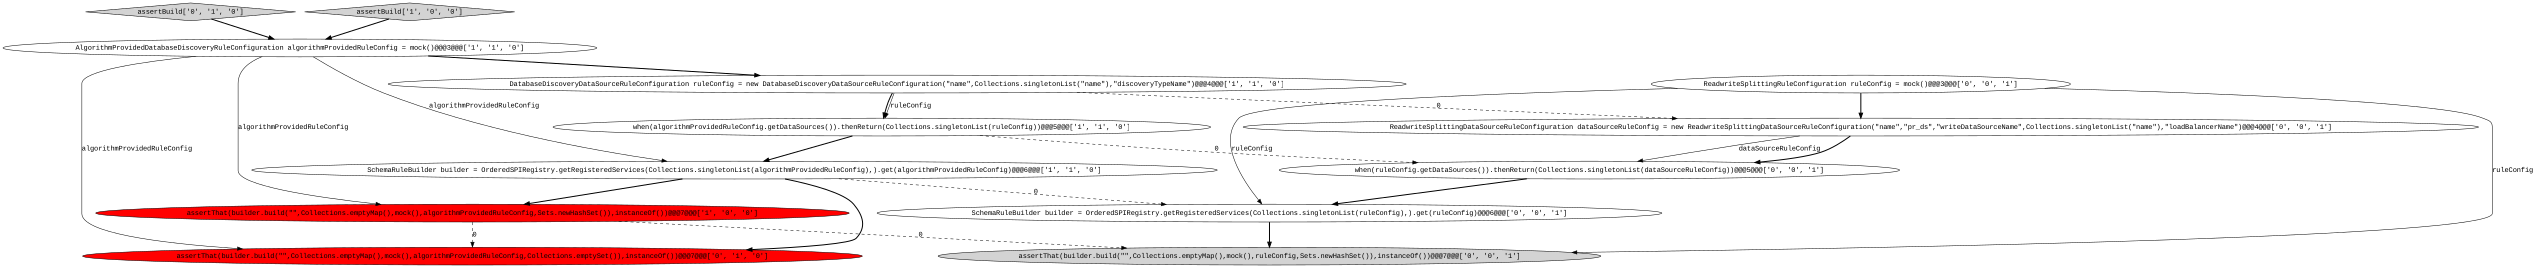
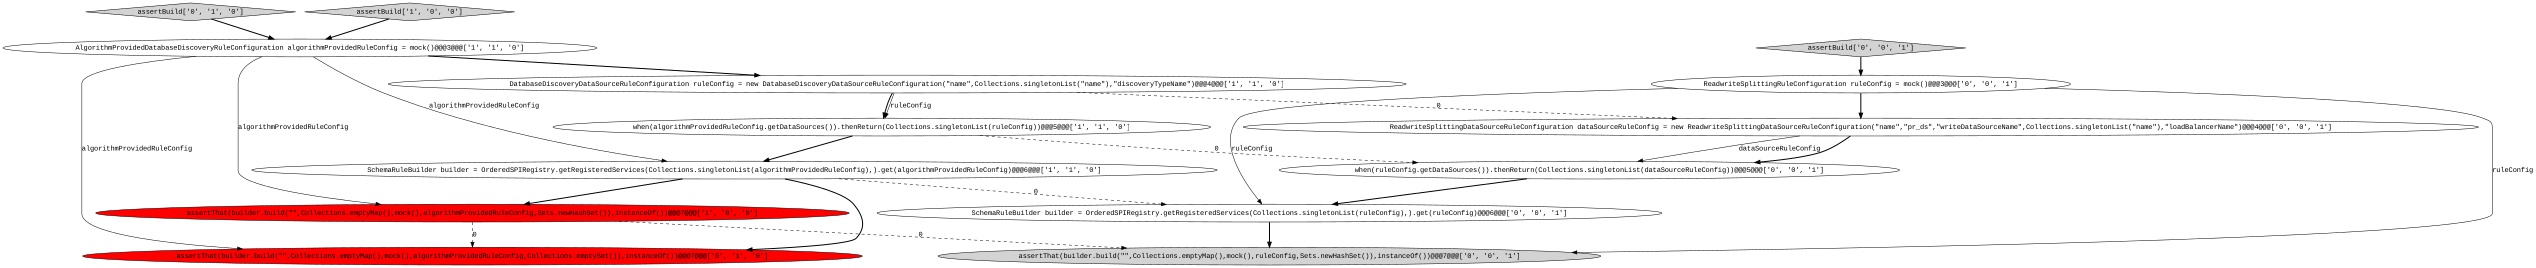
none -> (1861, 48)
